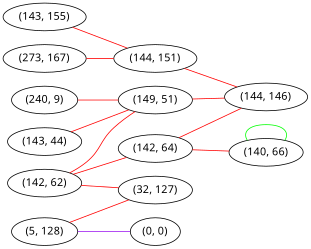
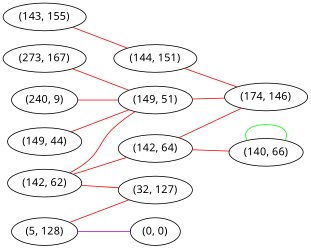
(100, 58) -> (101, 80)
(266, 97) -> (266, 97)
(45, 142) -> (45, 142)
